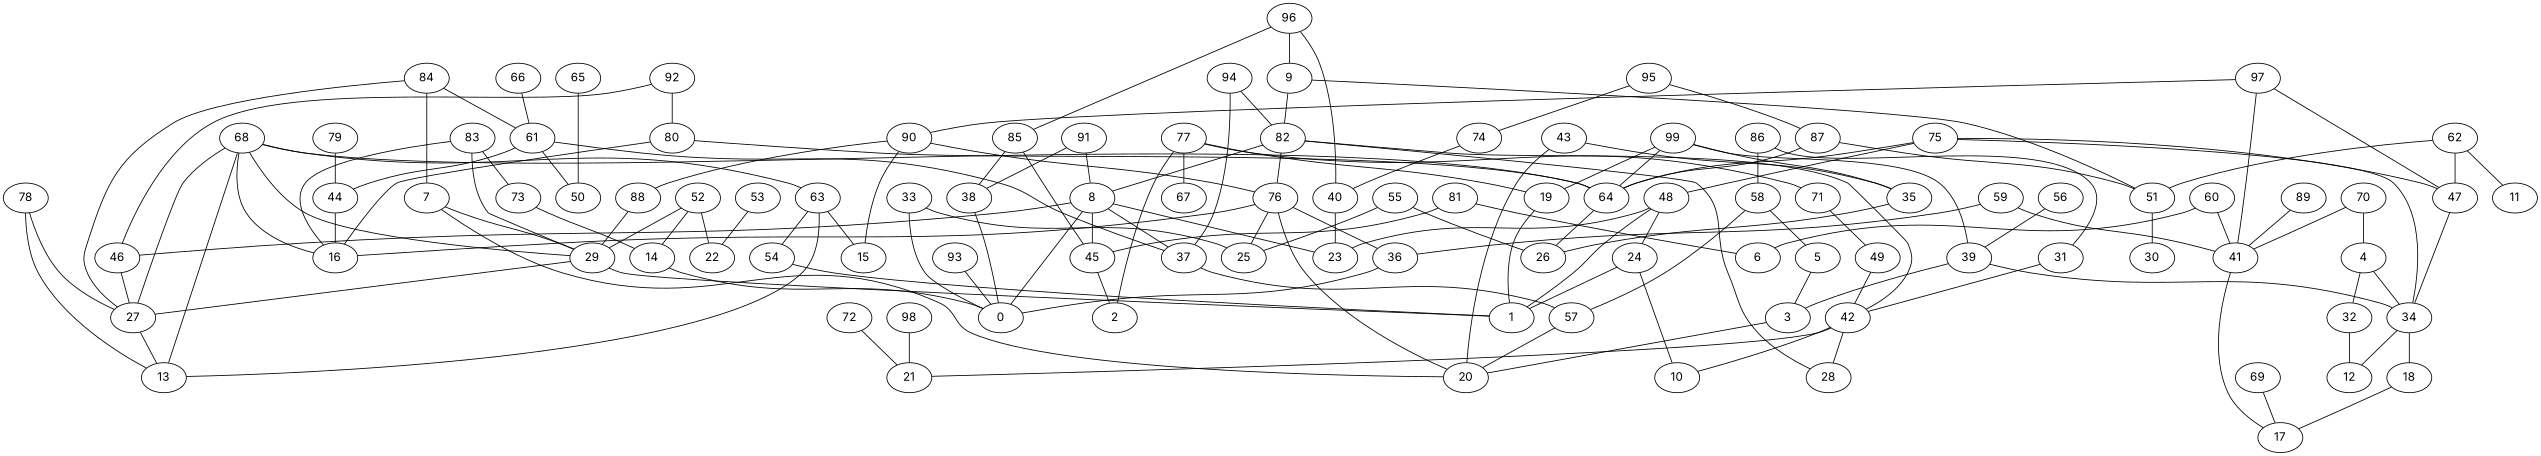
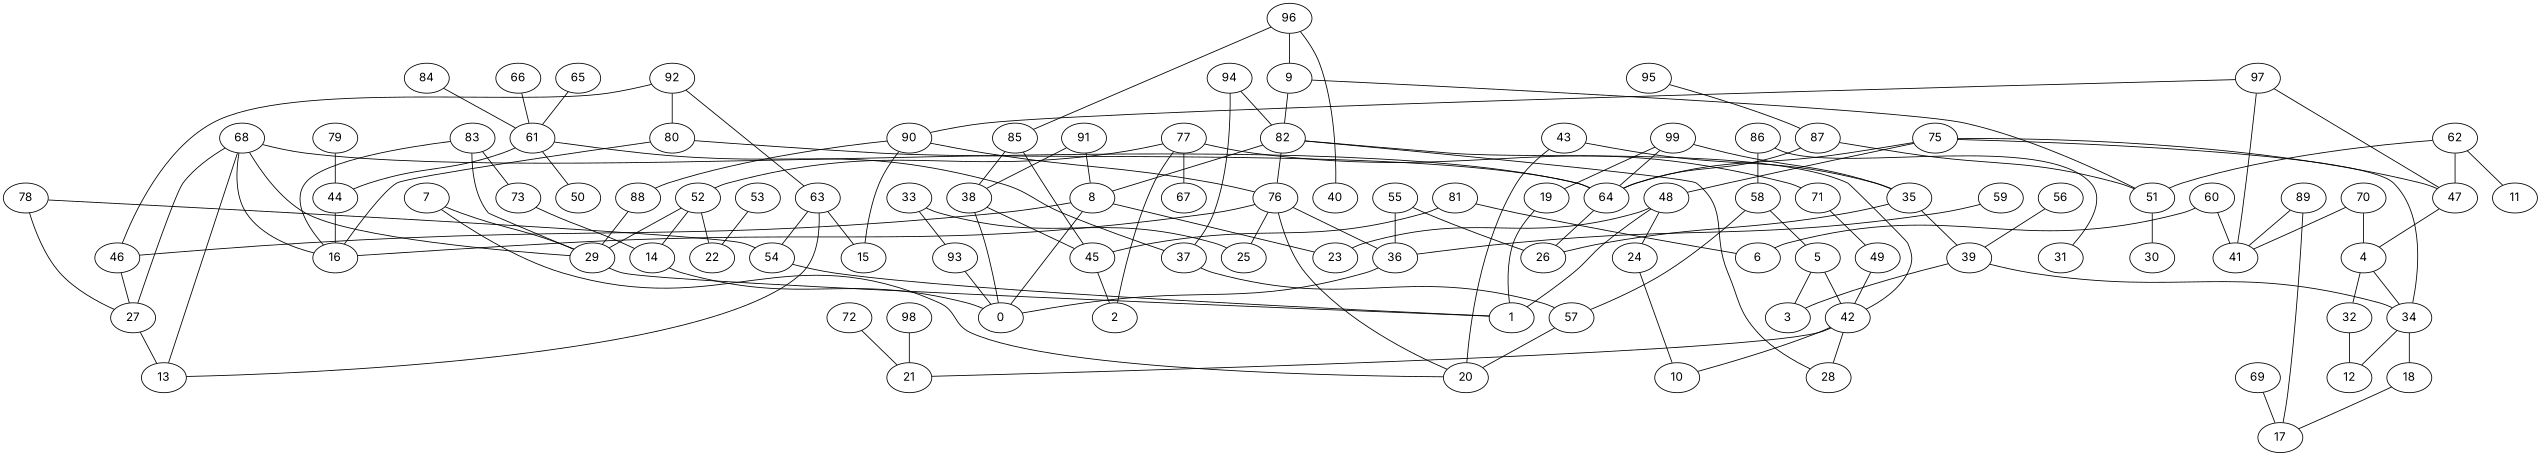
(177, 122) -> none
(427, 138) -> none
(578, 138) -> (555, 108)
(1479, 138) -> none
(533, 160) -> (745, 138)
(1867, 163) -> (1943, 231)
(1365, 167) -> (961, 161)
(1341, 223) -> (1395, 228)
(2116, 232) -> none
(1092, 233) -> (1018, 222)
(1335, 235) -> none
(1150, 236) -> none
(2432, 258) -> (2409, 228)
(927, 275) -> (932, 228)
(363, 288) -> none
(1573, 288) -> none
(1954, 288) -> (1833, 288)
(63, 307) -> (403, 219)
(1648, 344) -> none
(2219, 358) -> (2296, 318)
